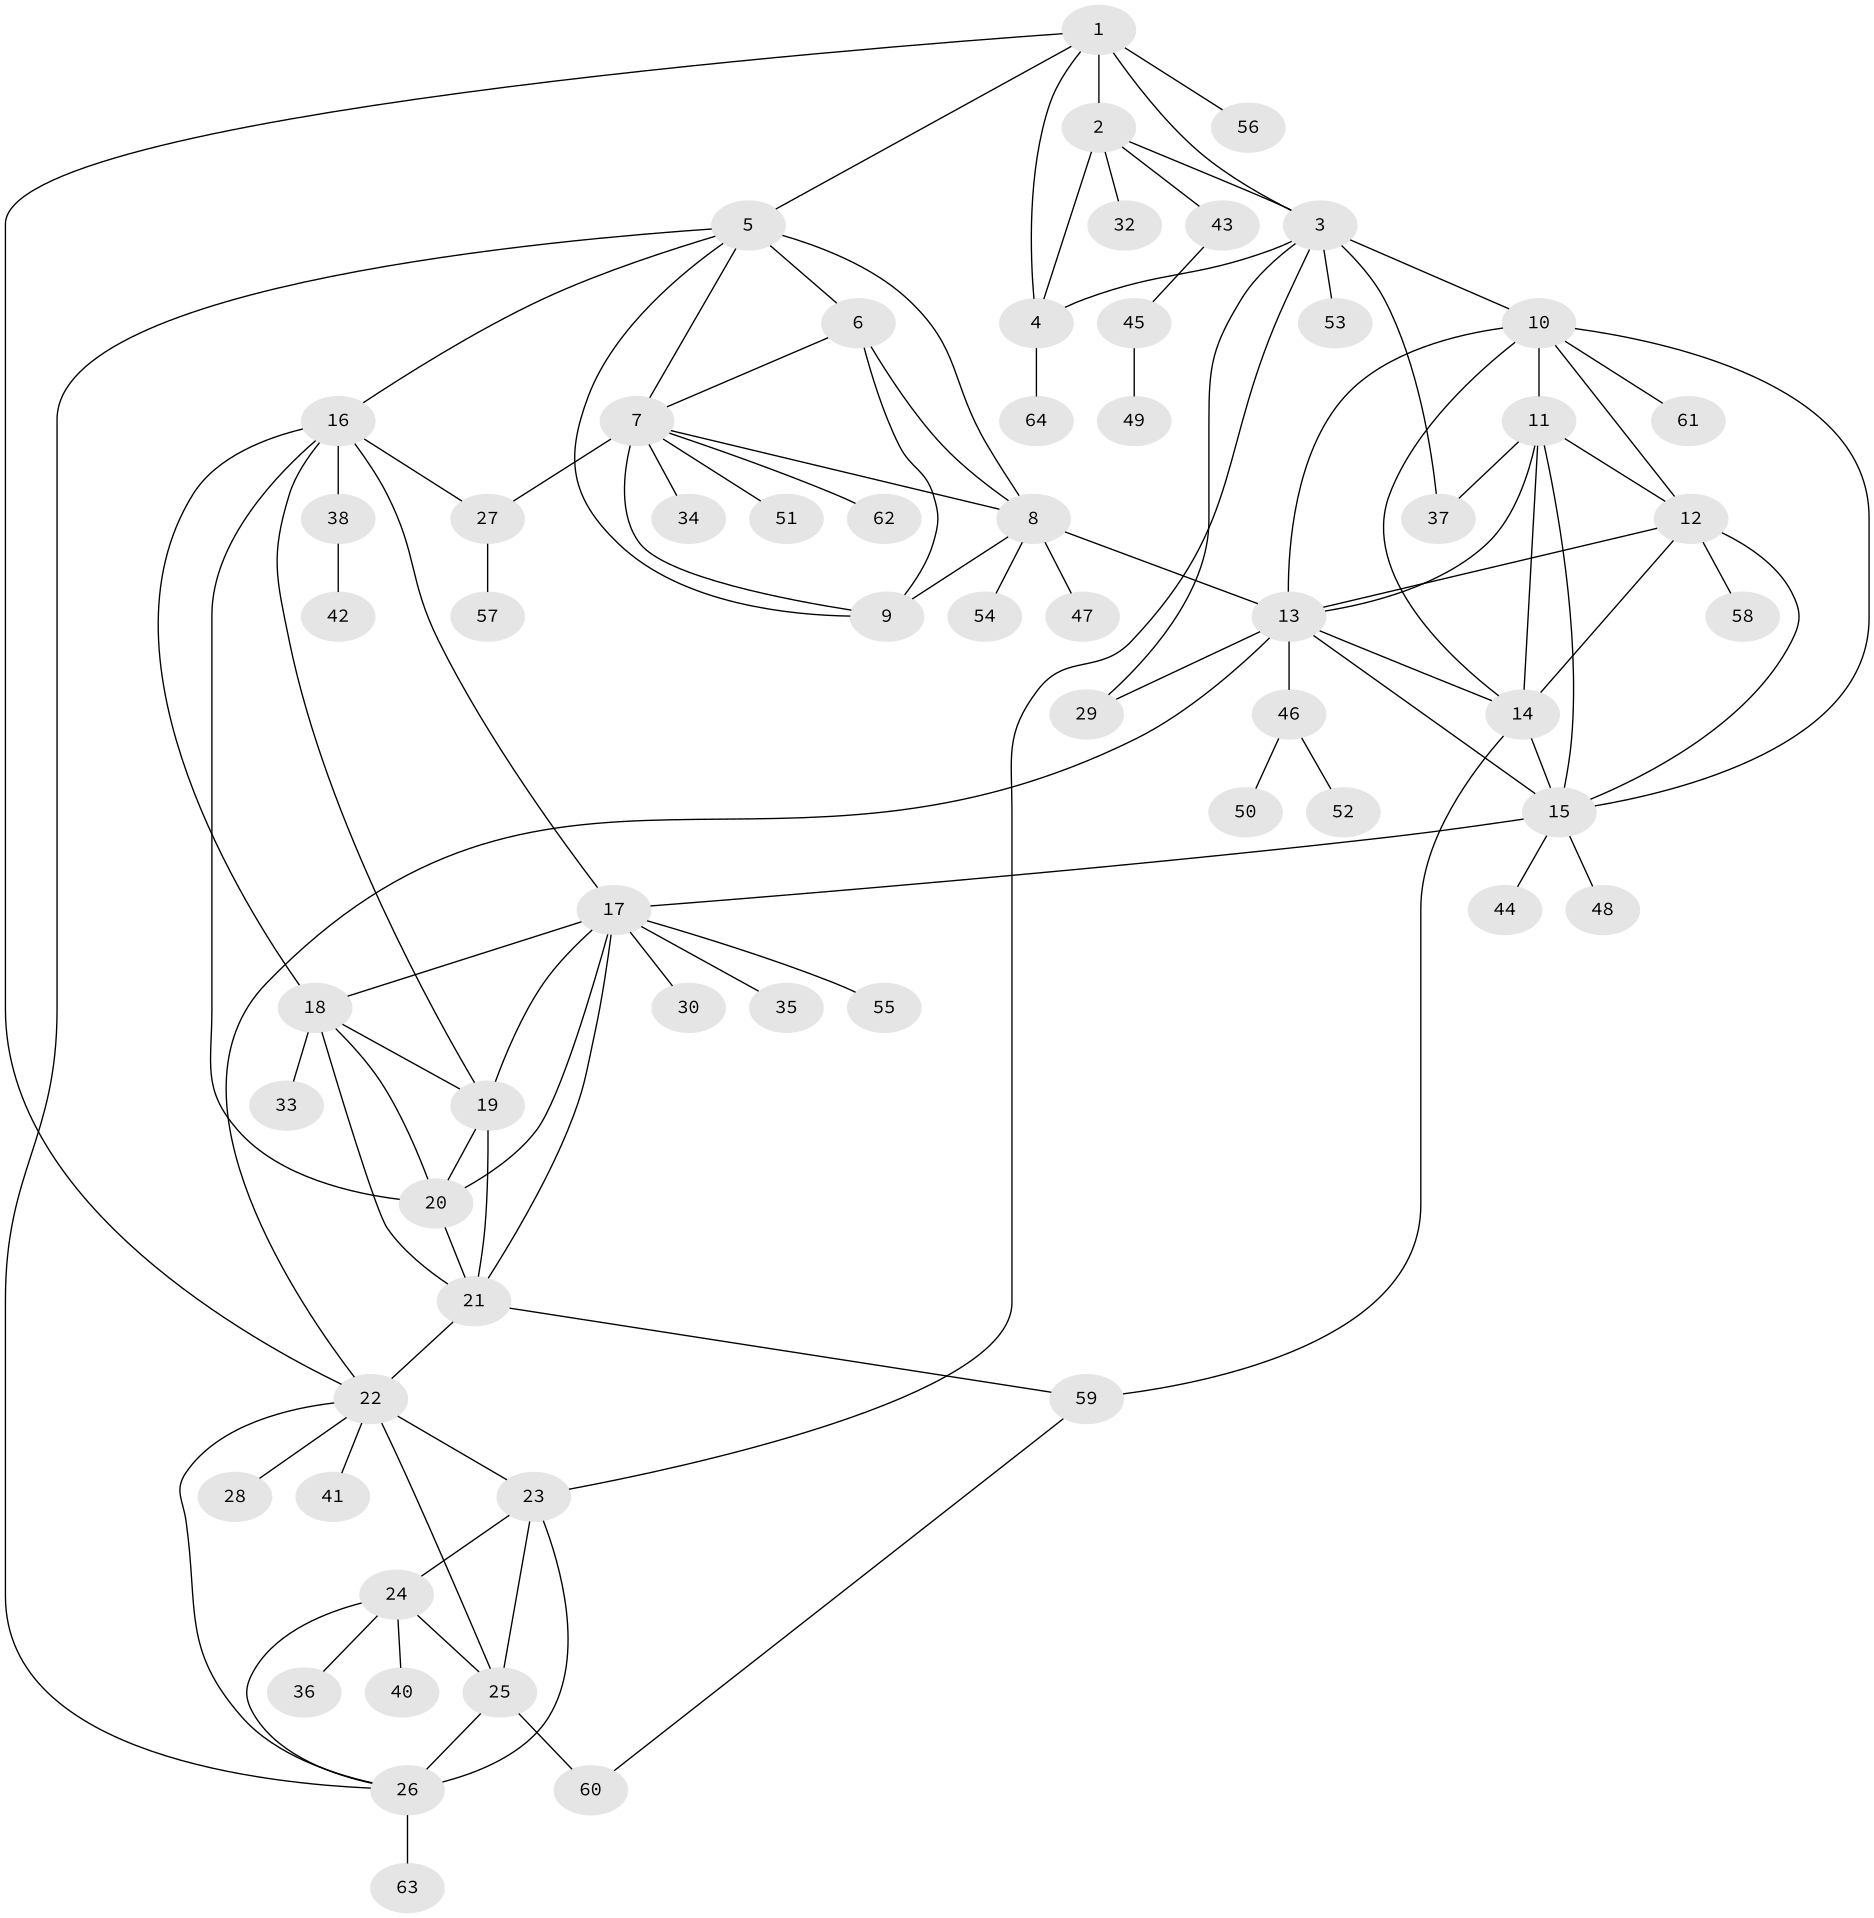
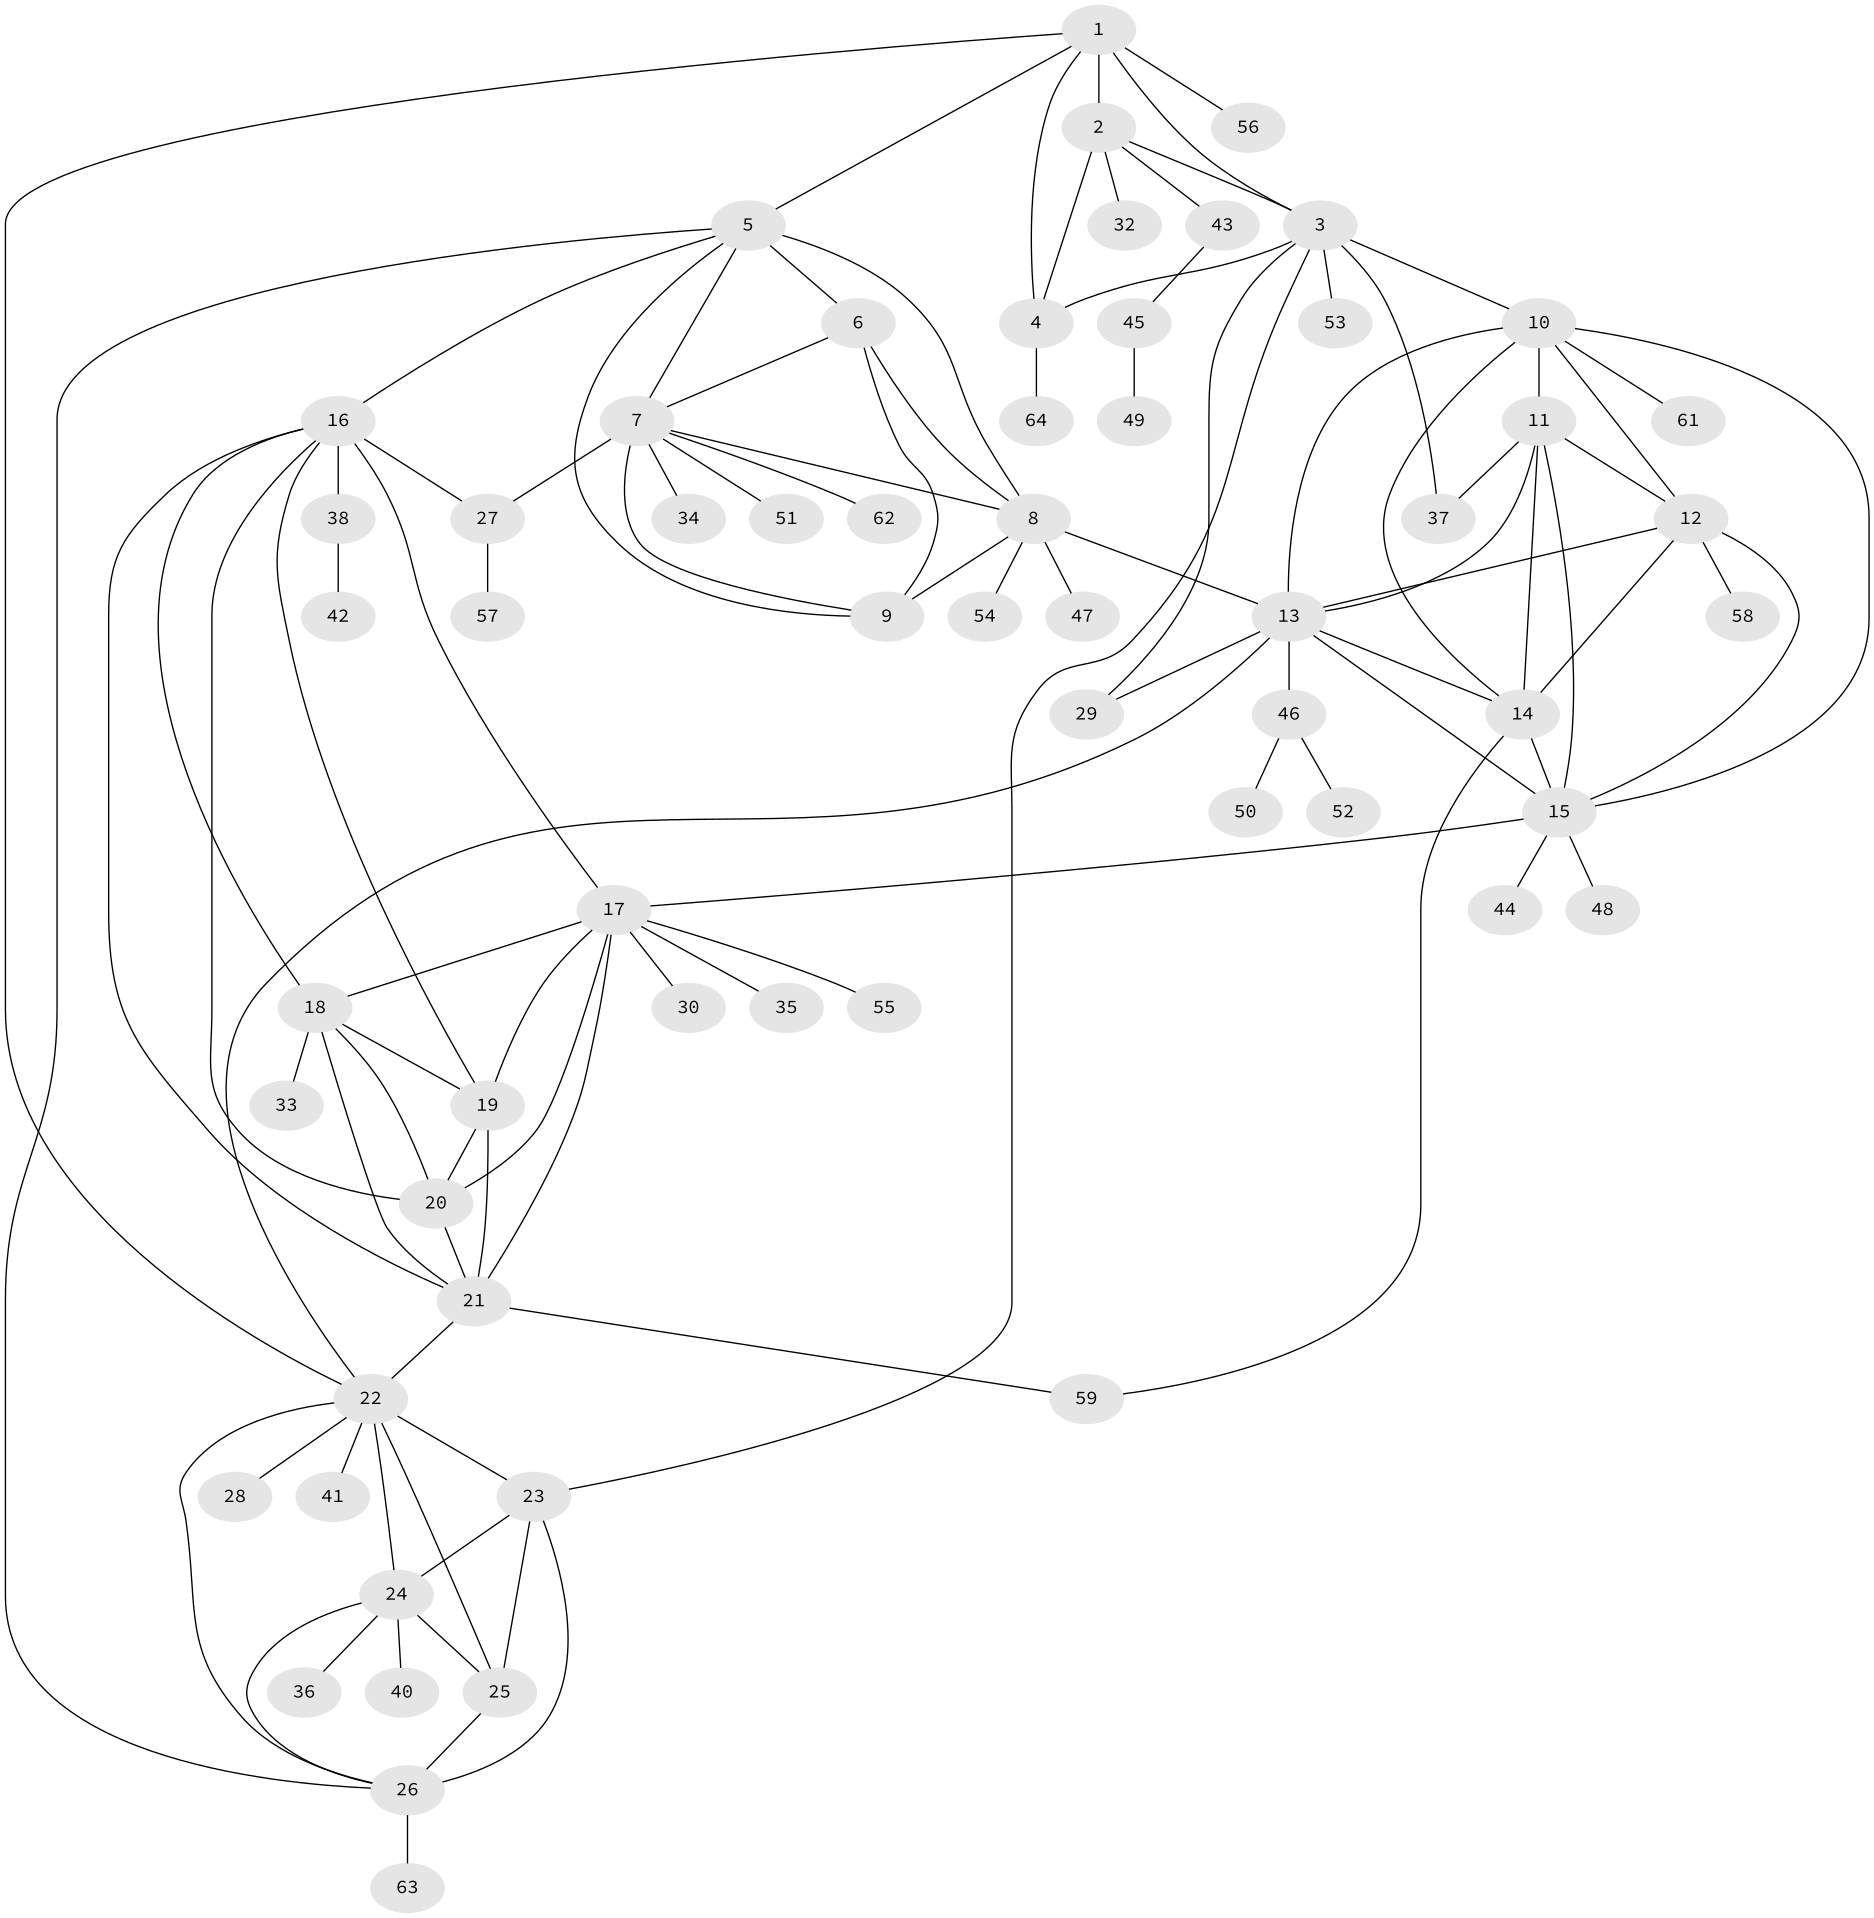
none -> (109, 883)
none -> (385, 1497)
(591, 1790) -> none
